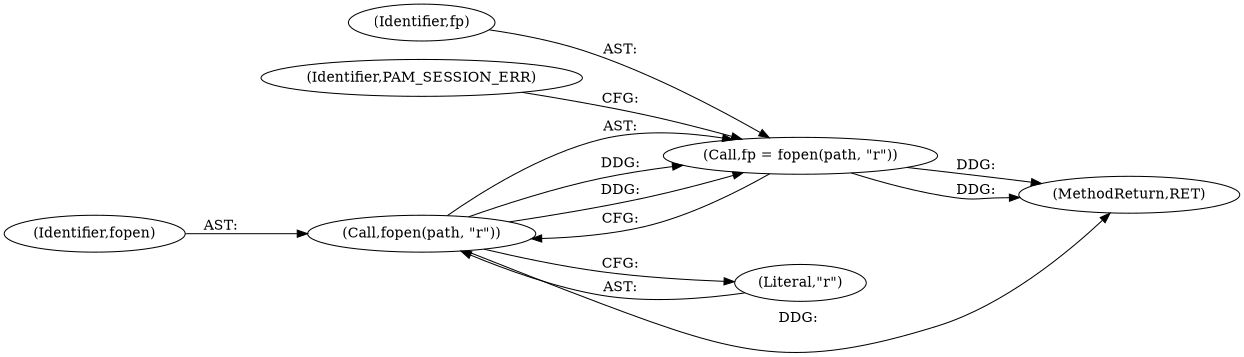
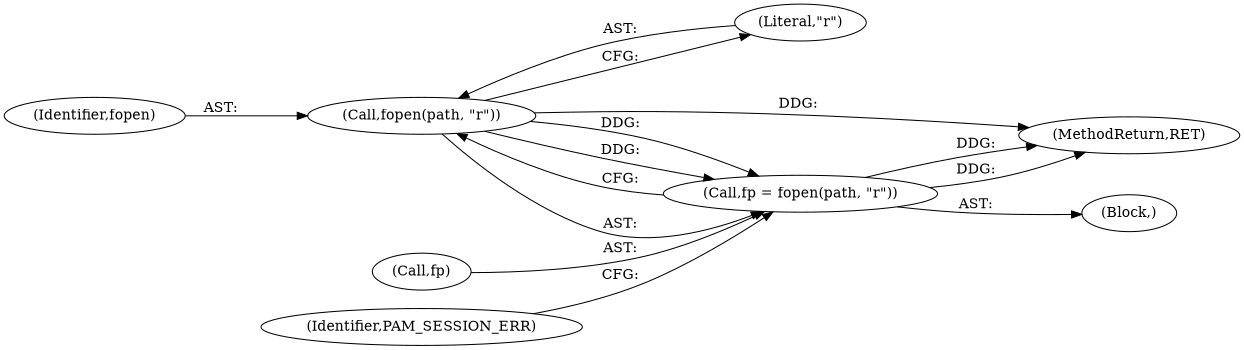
(422, 23) -> (422, 272)
none -> (1129, 213)
